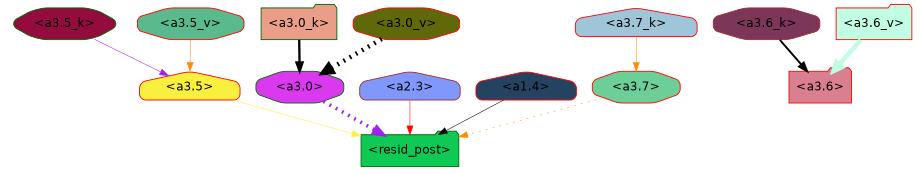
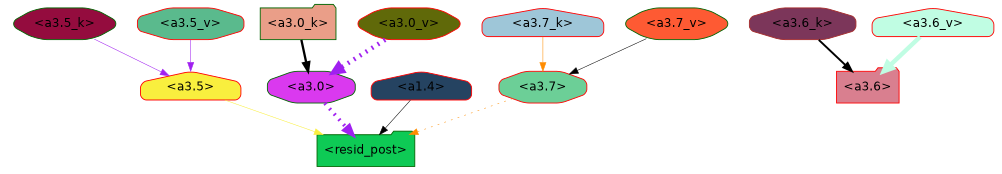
(406, 24) -> (409, 24)
none -> (677, 24)
(874, 24) -> (933, 24)
(190, 51) -> (191, 51)
(356, 54) -> (363, 54)
(410, 87) -> none
